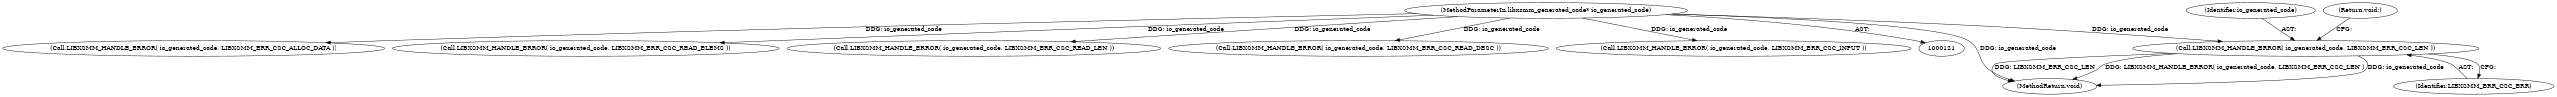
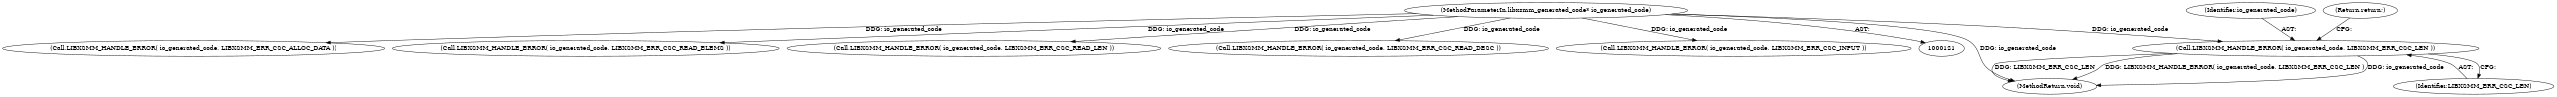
(2360, 10) -> (2360, 10)
(2474, 86) -> (2474, 86)
